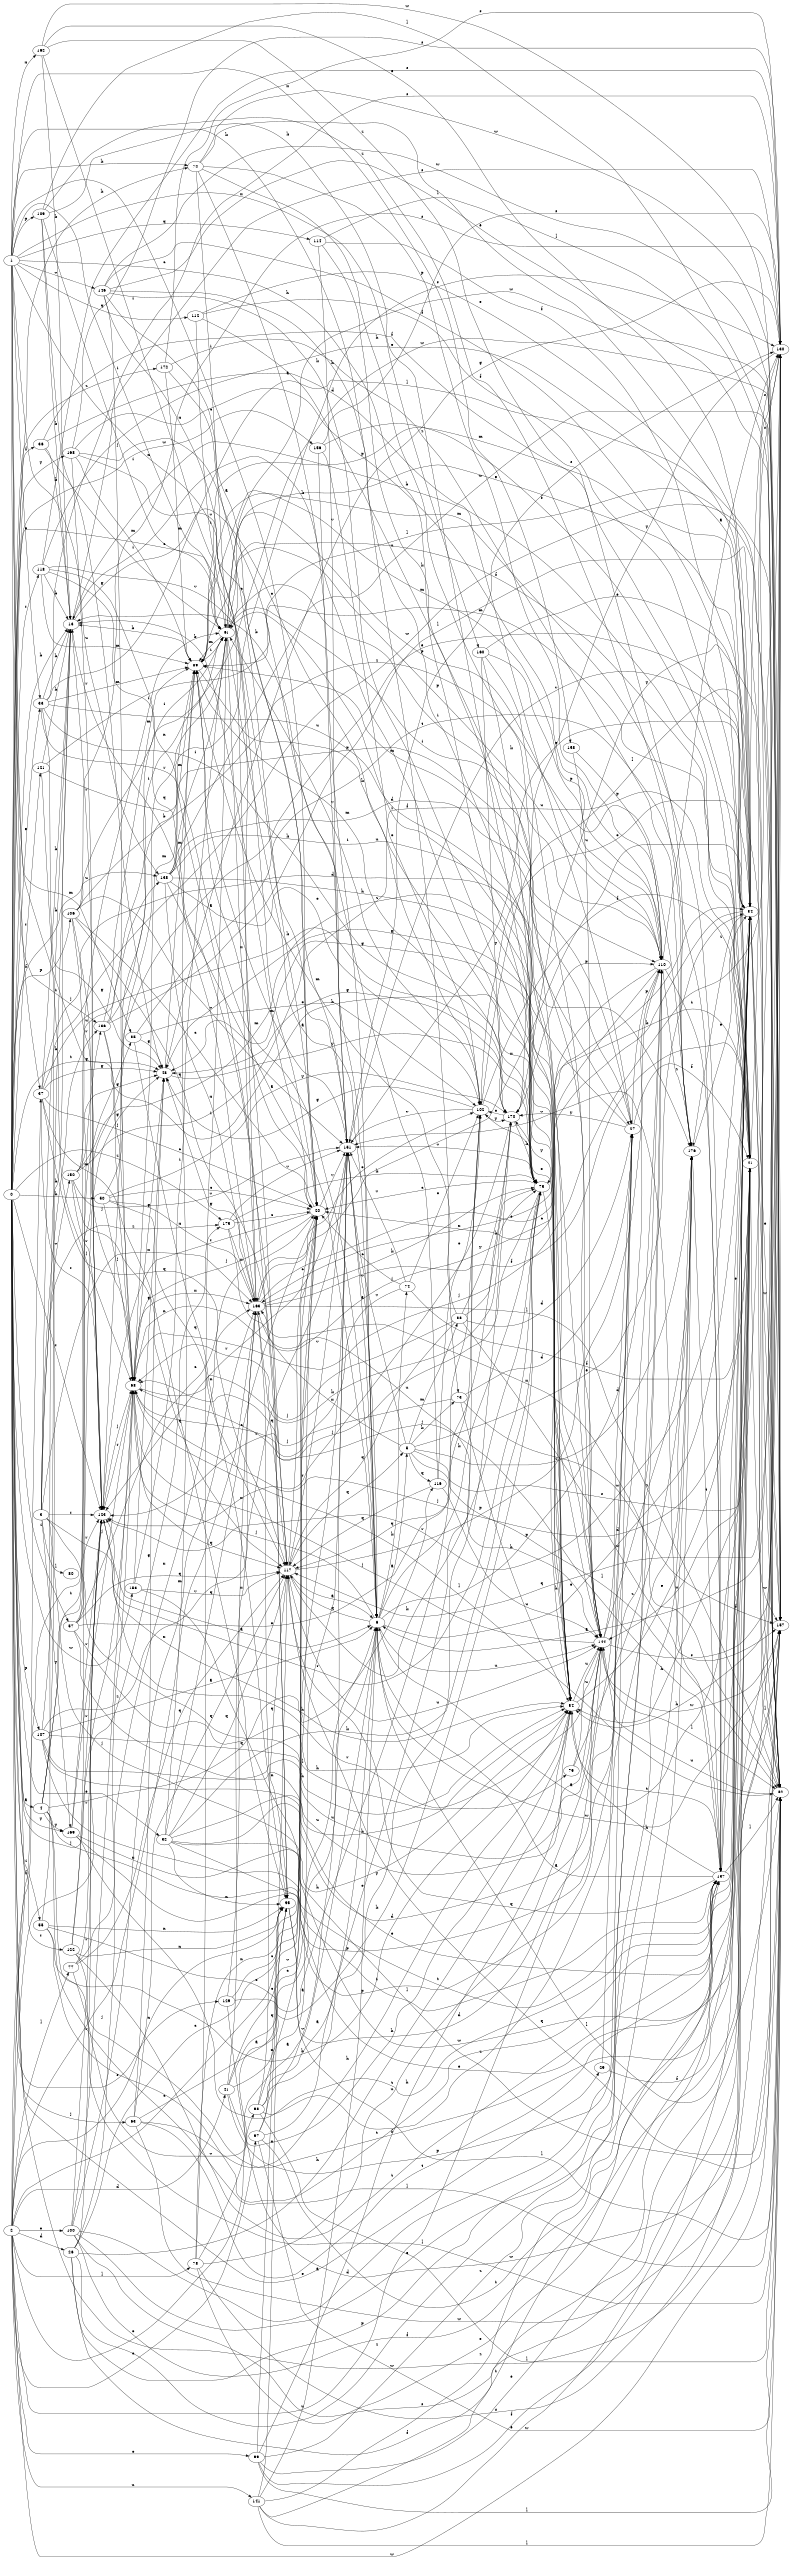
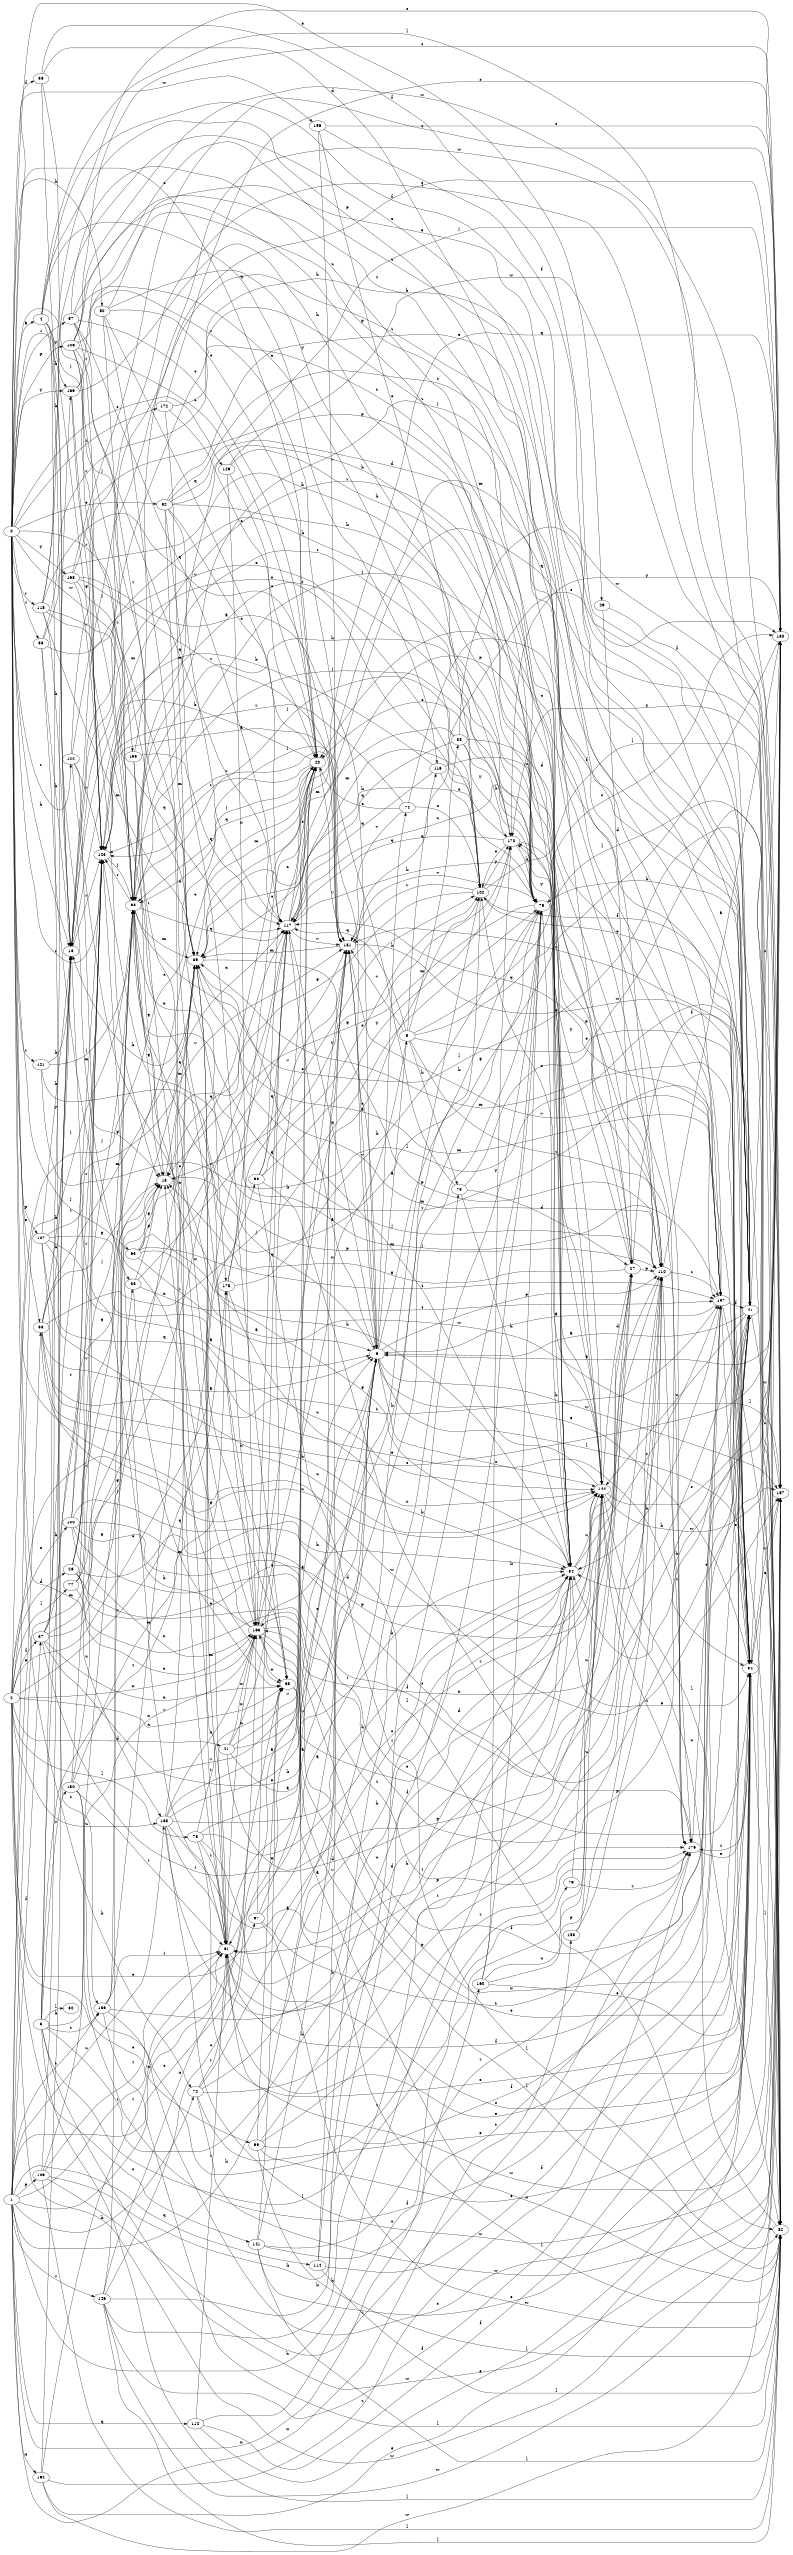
(164, 1073) -> (164, 1181)
(343, 1503) -> (374, 953)
